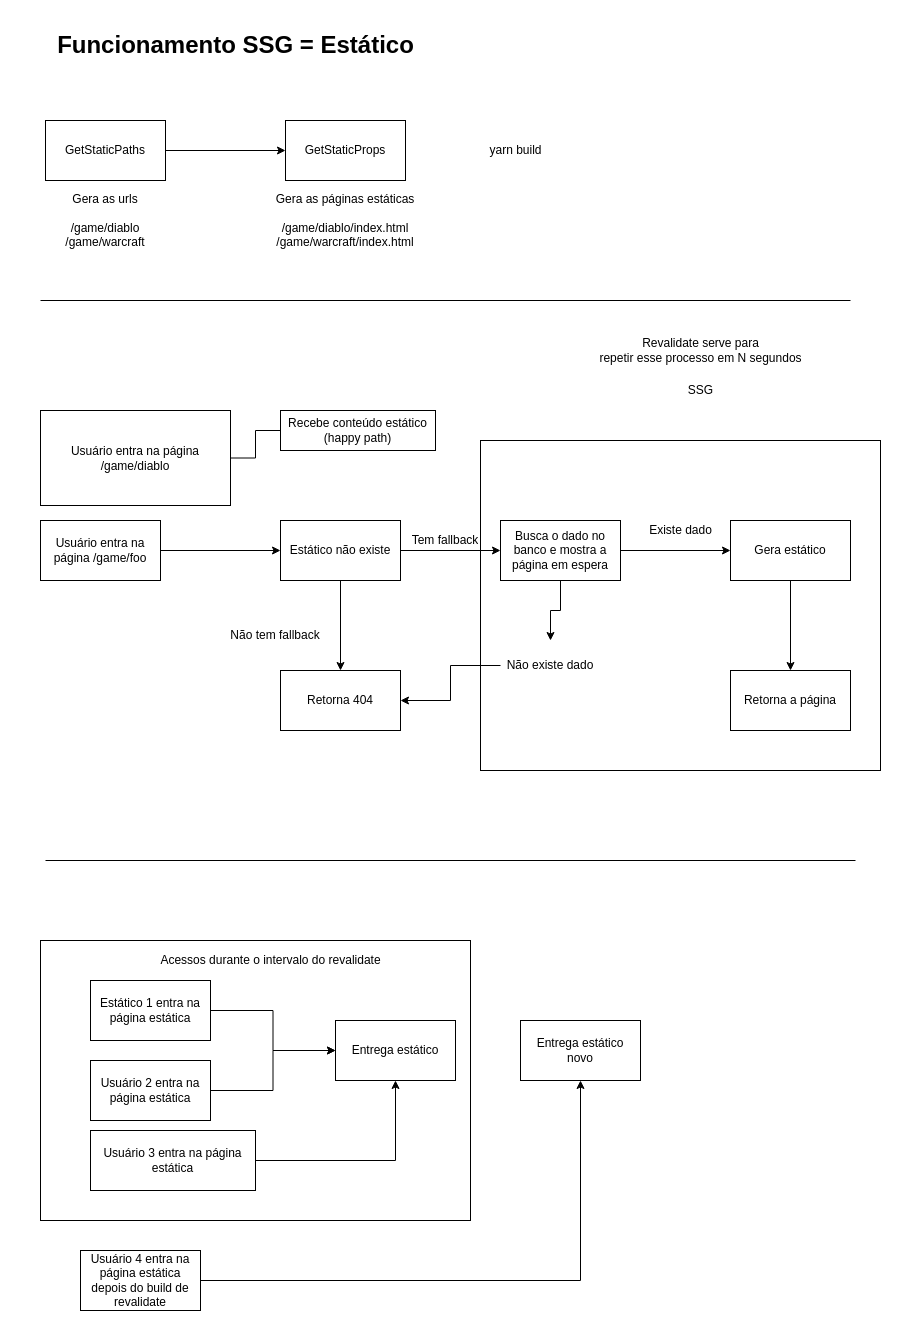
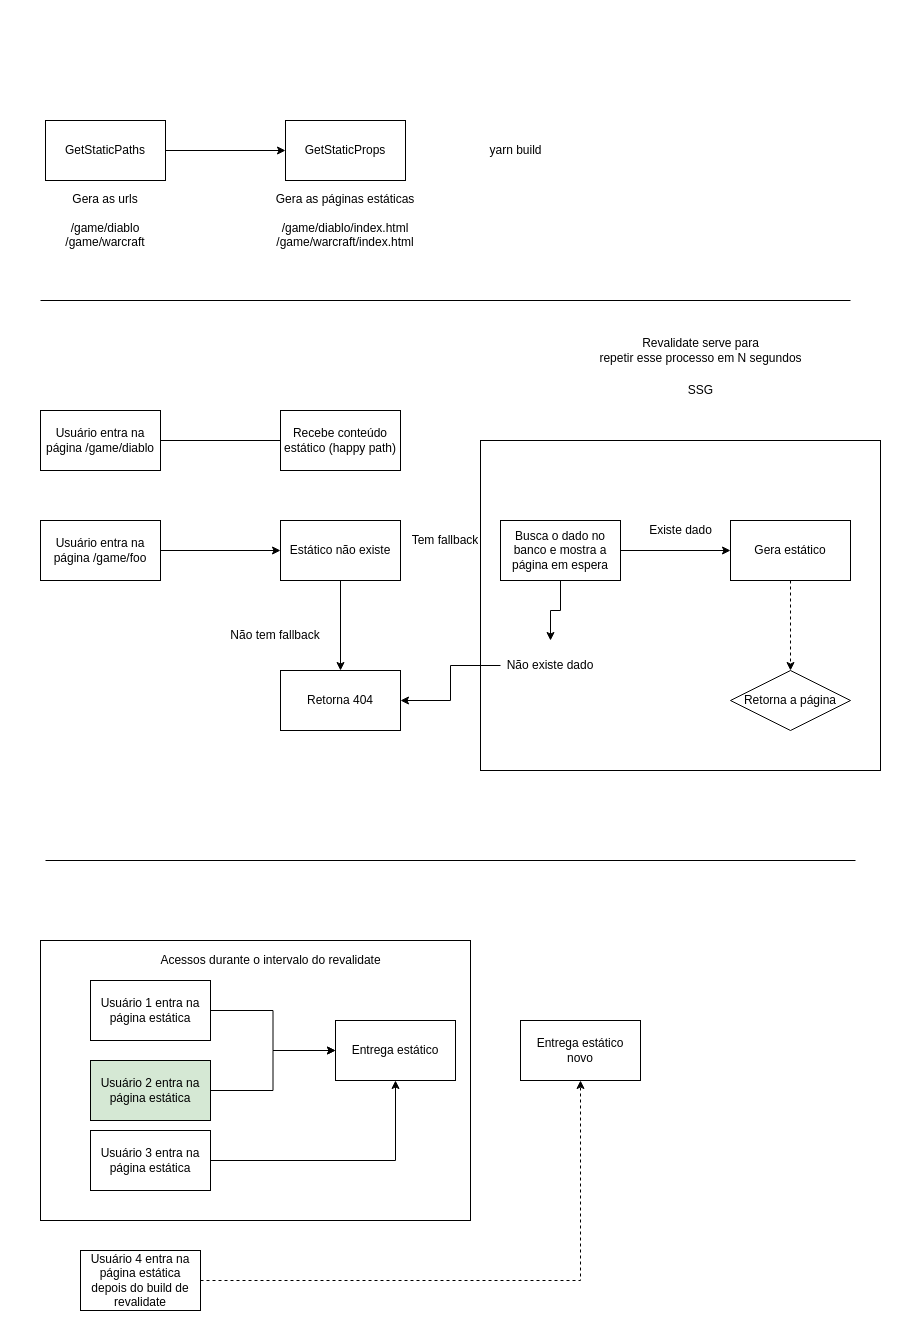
(236, 46) -> none
(358, 431) -> (341, 441)
(136, 458) -> (101, 441)
(447, 551) -> none
(791, 623) -> (791, 623)
(791, 701) -> (791, 701)
(151, 1011) -> (151, 1011)
(151, 1091) -> (151, 1091)
(173, 1161) -> (151, 1161)
(487, 1281) -> (487, 1281)
